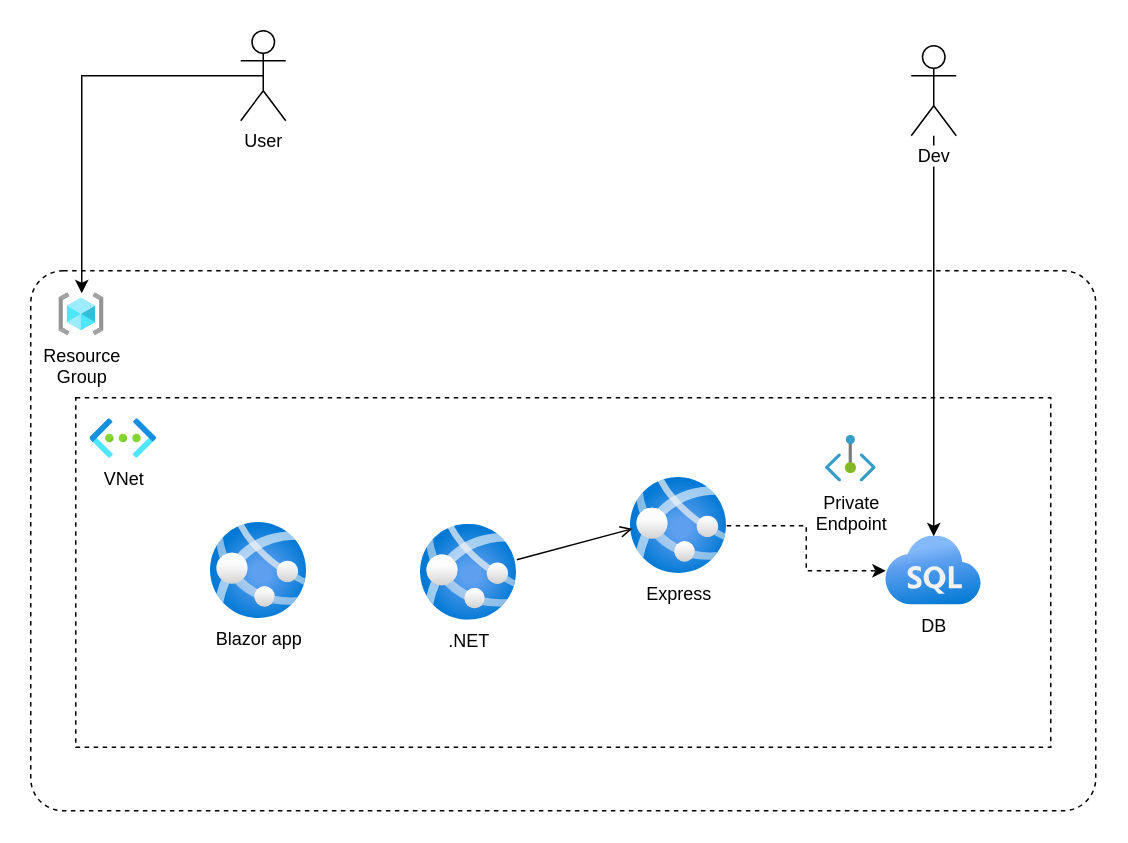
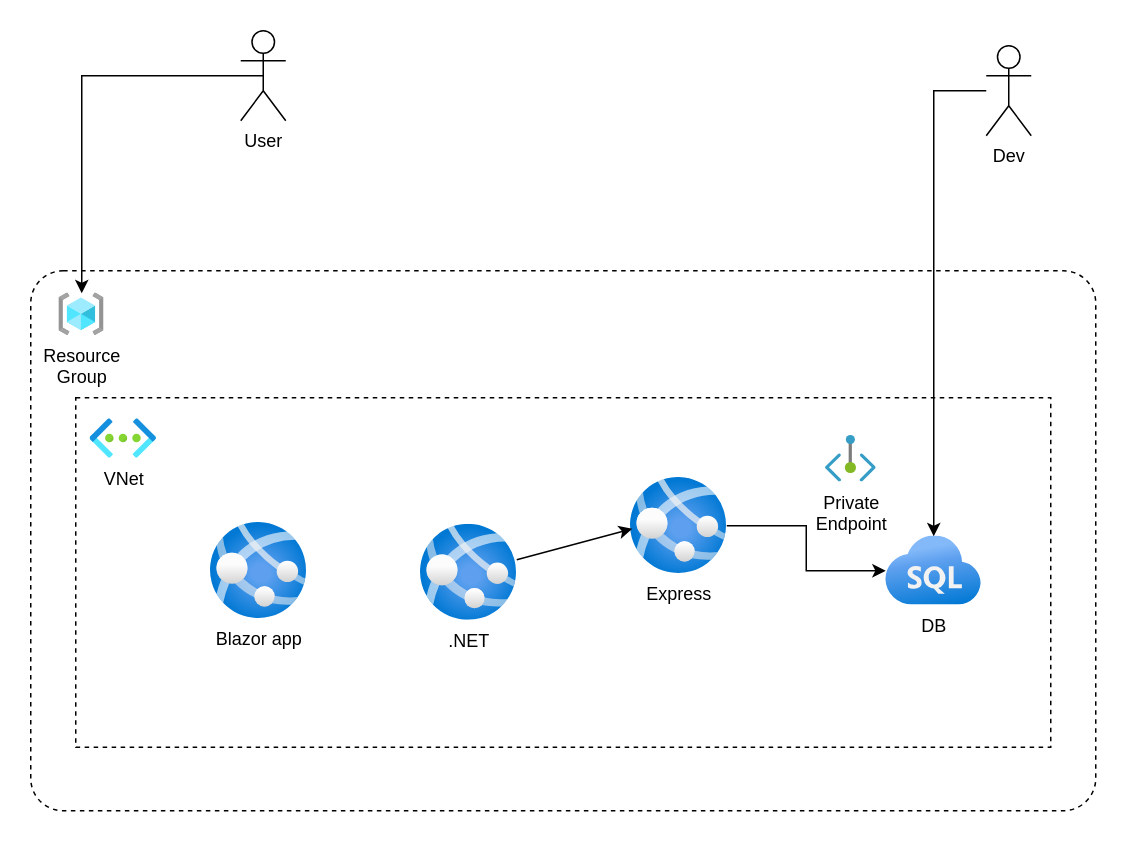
(934, 91) -> (1009, 91)
(623, 531) -> (621, 532)
(806, 542) -> (806, 542)
